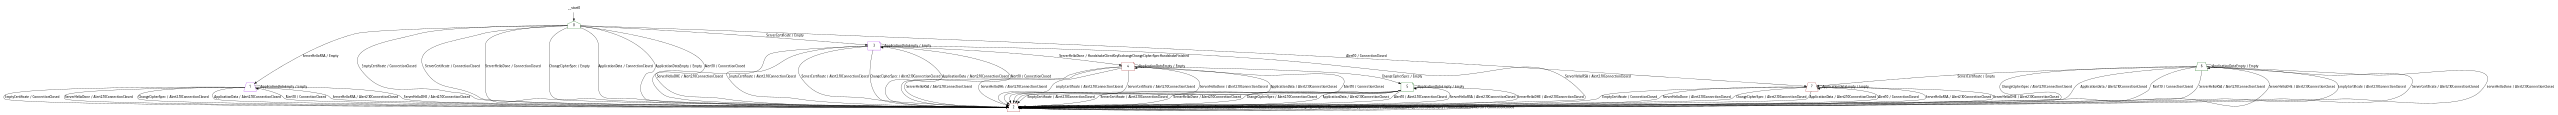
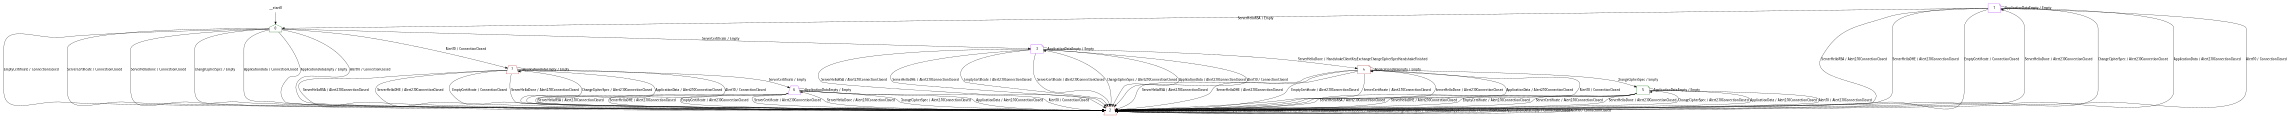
(406, 30) -> (1136, 18)
(2202, 66) -> (794, 90)
(2008, 72) -> (674, 74)
(250, 87) -> (1994, 8)
